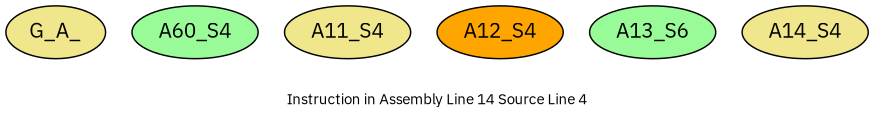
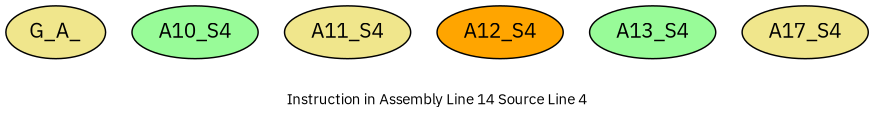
(195, 32) -> (195, 32)
(653, 32) -> (653, 32)
(805, 32) -> (805, 32)
